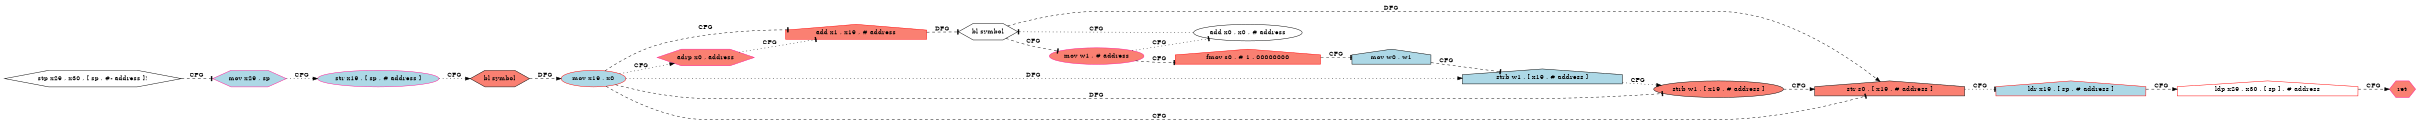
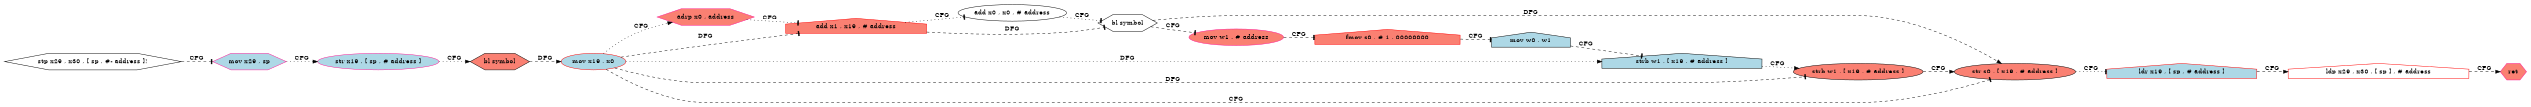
(706, 27) -> (706, 36)
(1170, 45) -> (934, 20)
(1890, 89) -> (2015, 72)
